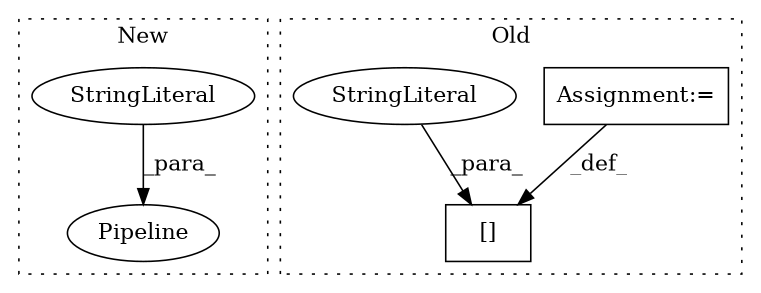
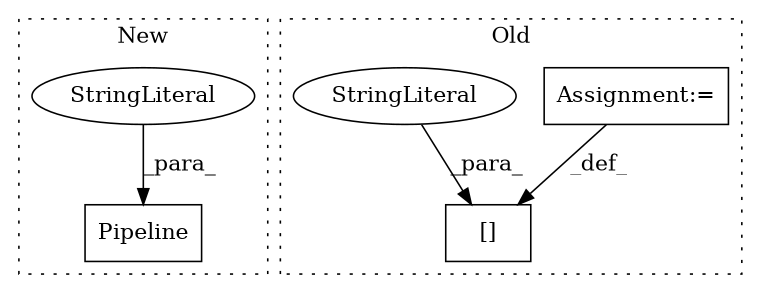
(143, 233) -> (143, 233)
